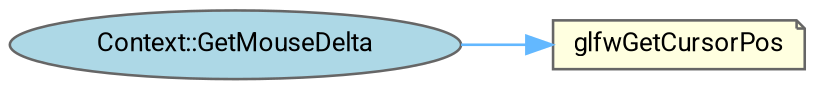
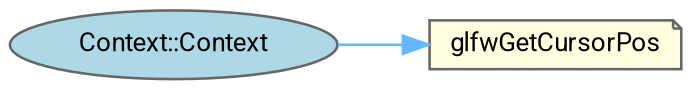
(235, 45) -> (174, 45)
